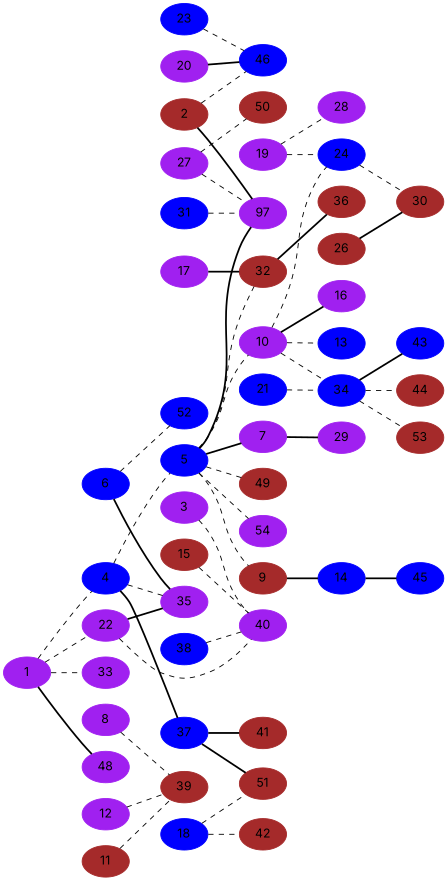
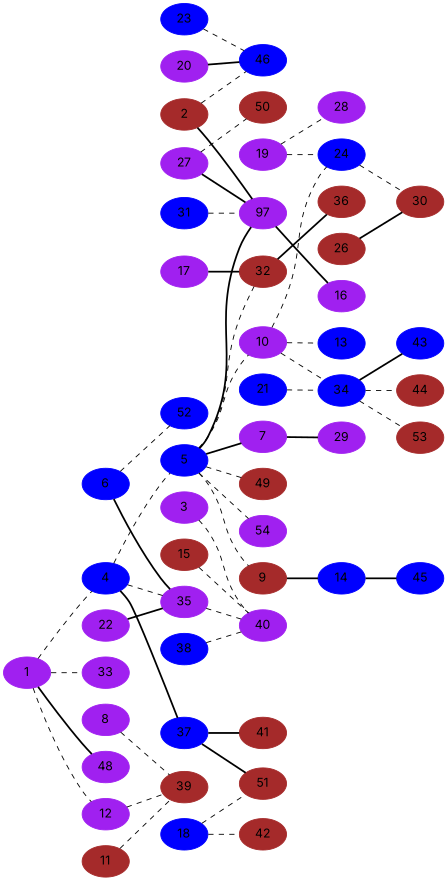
(224, 188) -> (224, 188)
(302, 319) -> (303, 256)
(66, 649) -> (58, 747)
(185, 678) -> (224, 614)
